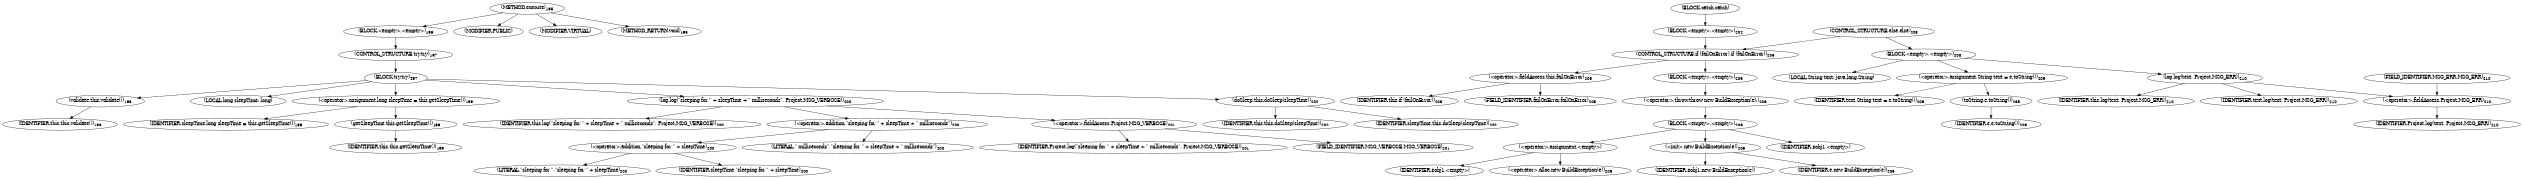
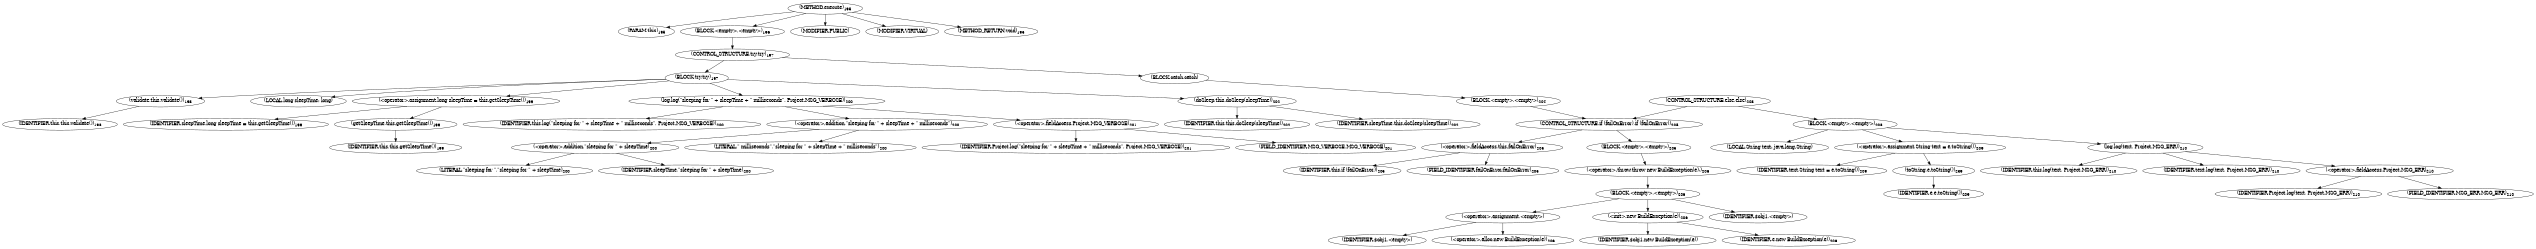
none -> (646, 32)
none -> (960, 67)
(414, 77) -> (715, 77)
(2437, 88) -> (2419, 182)
